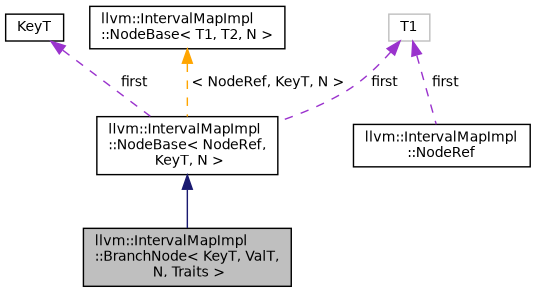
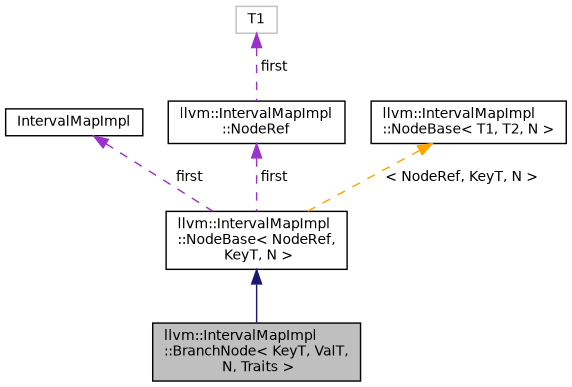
(35, 28) -> (74, 122)
(340, 95) -> (257, 185)
